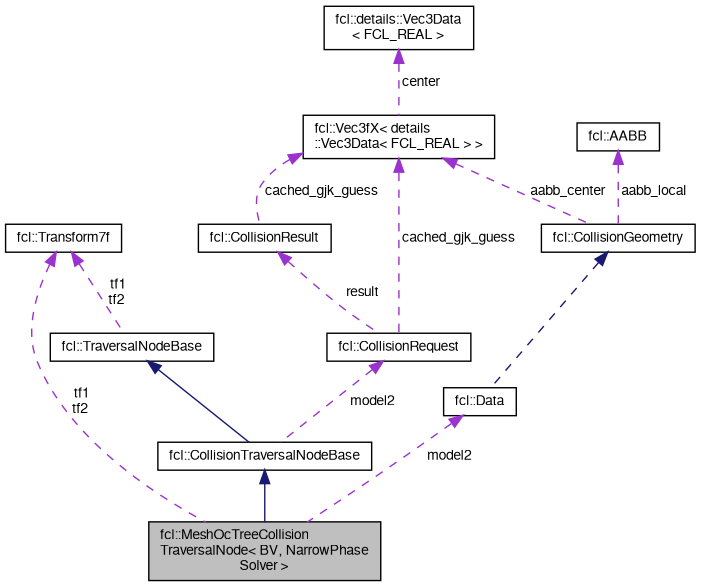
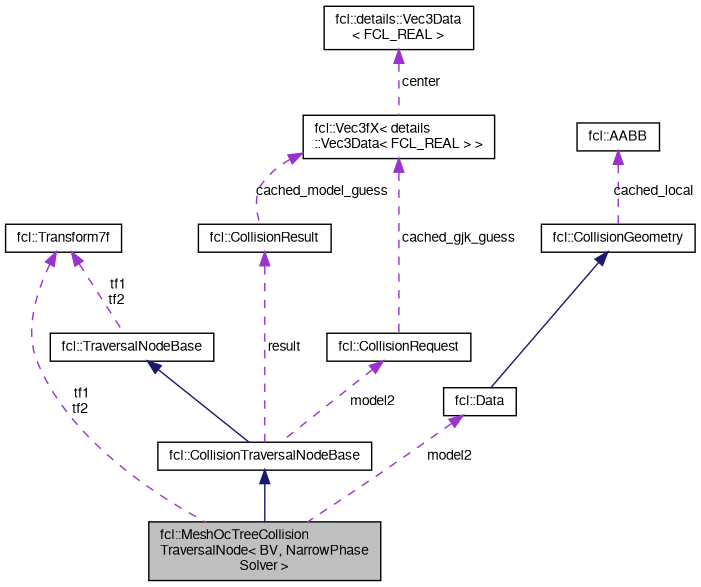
(321, 191) -> (321, 191)
(653, 191) -> (653, 191)
(524, 194) -> none
(332, 300) -> (265, 354)
(544, 325) -> (544, 325)
